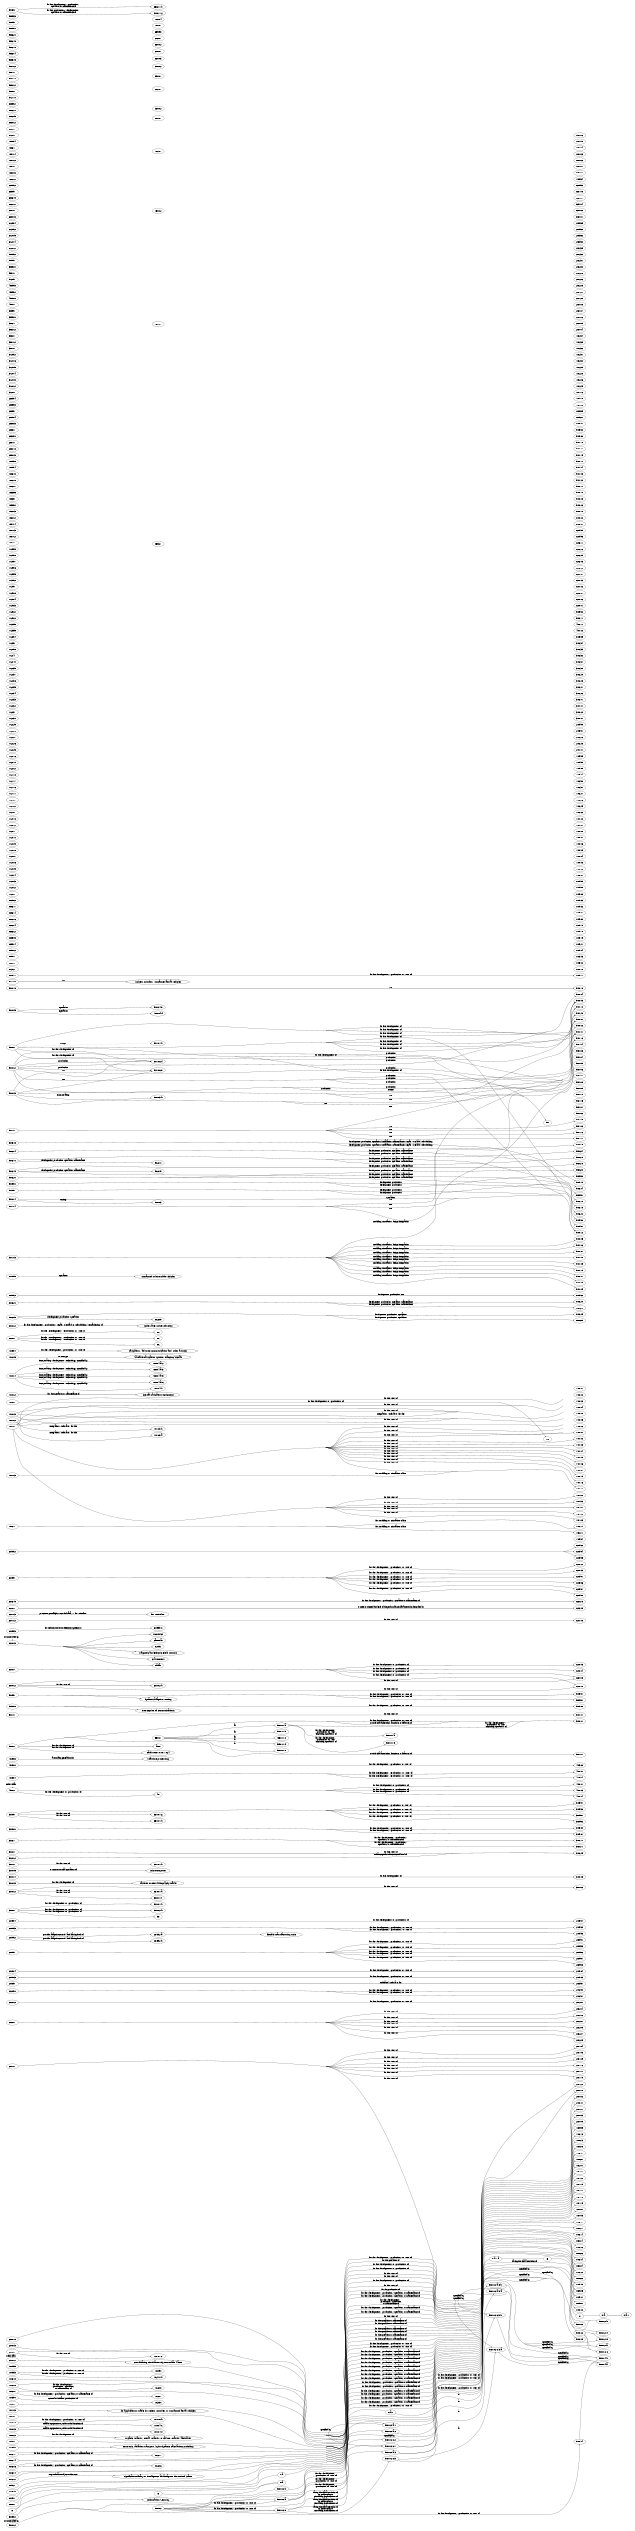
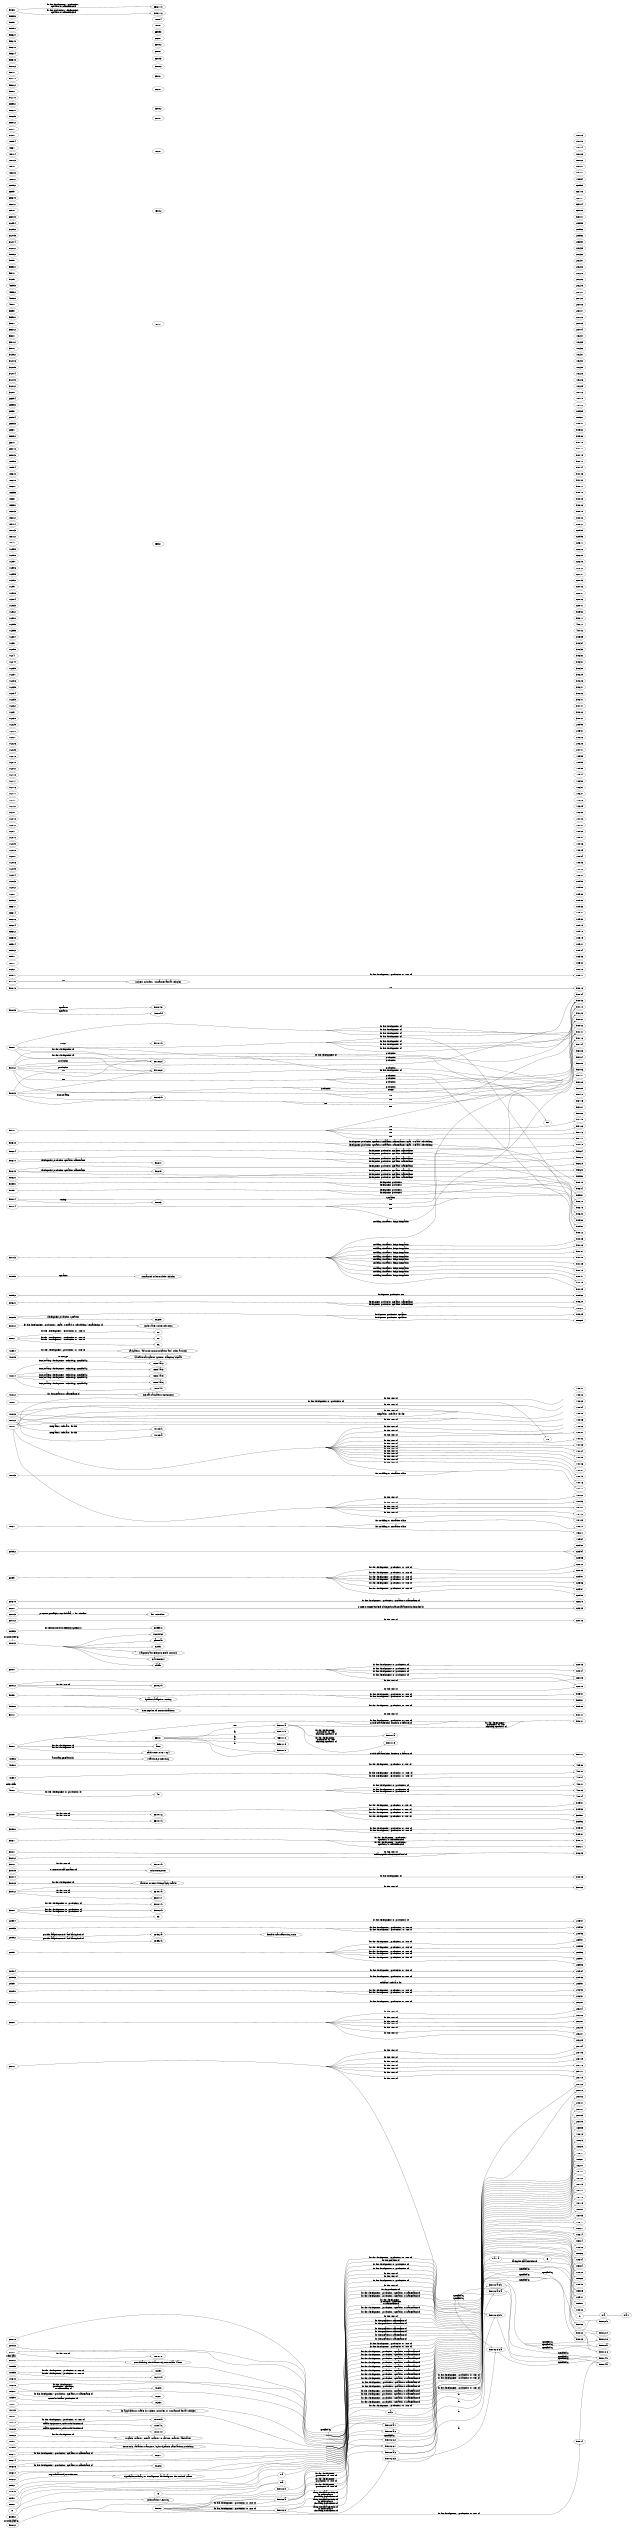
(235, 1725) -> (235, 1725)
